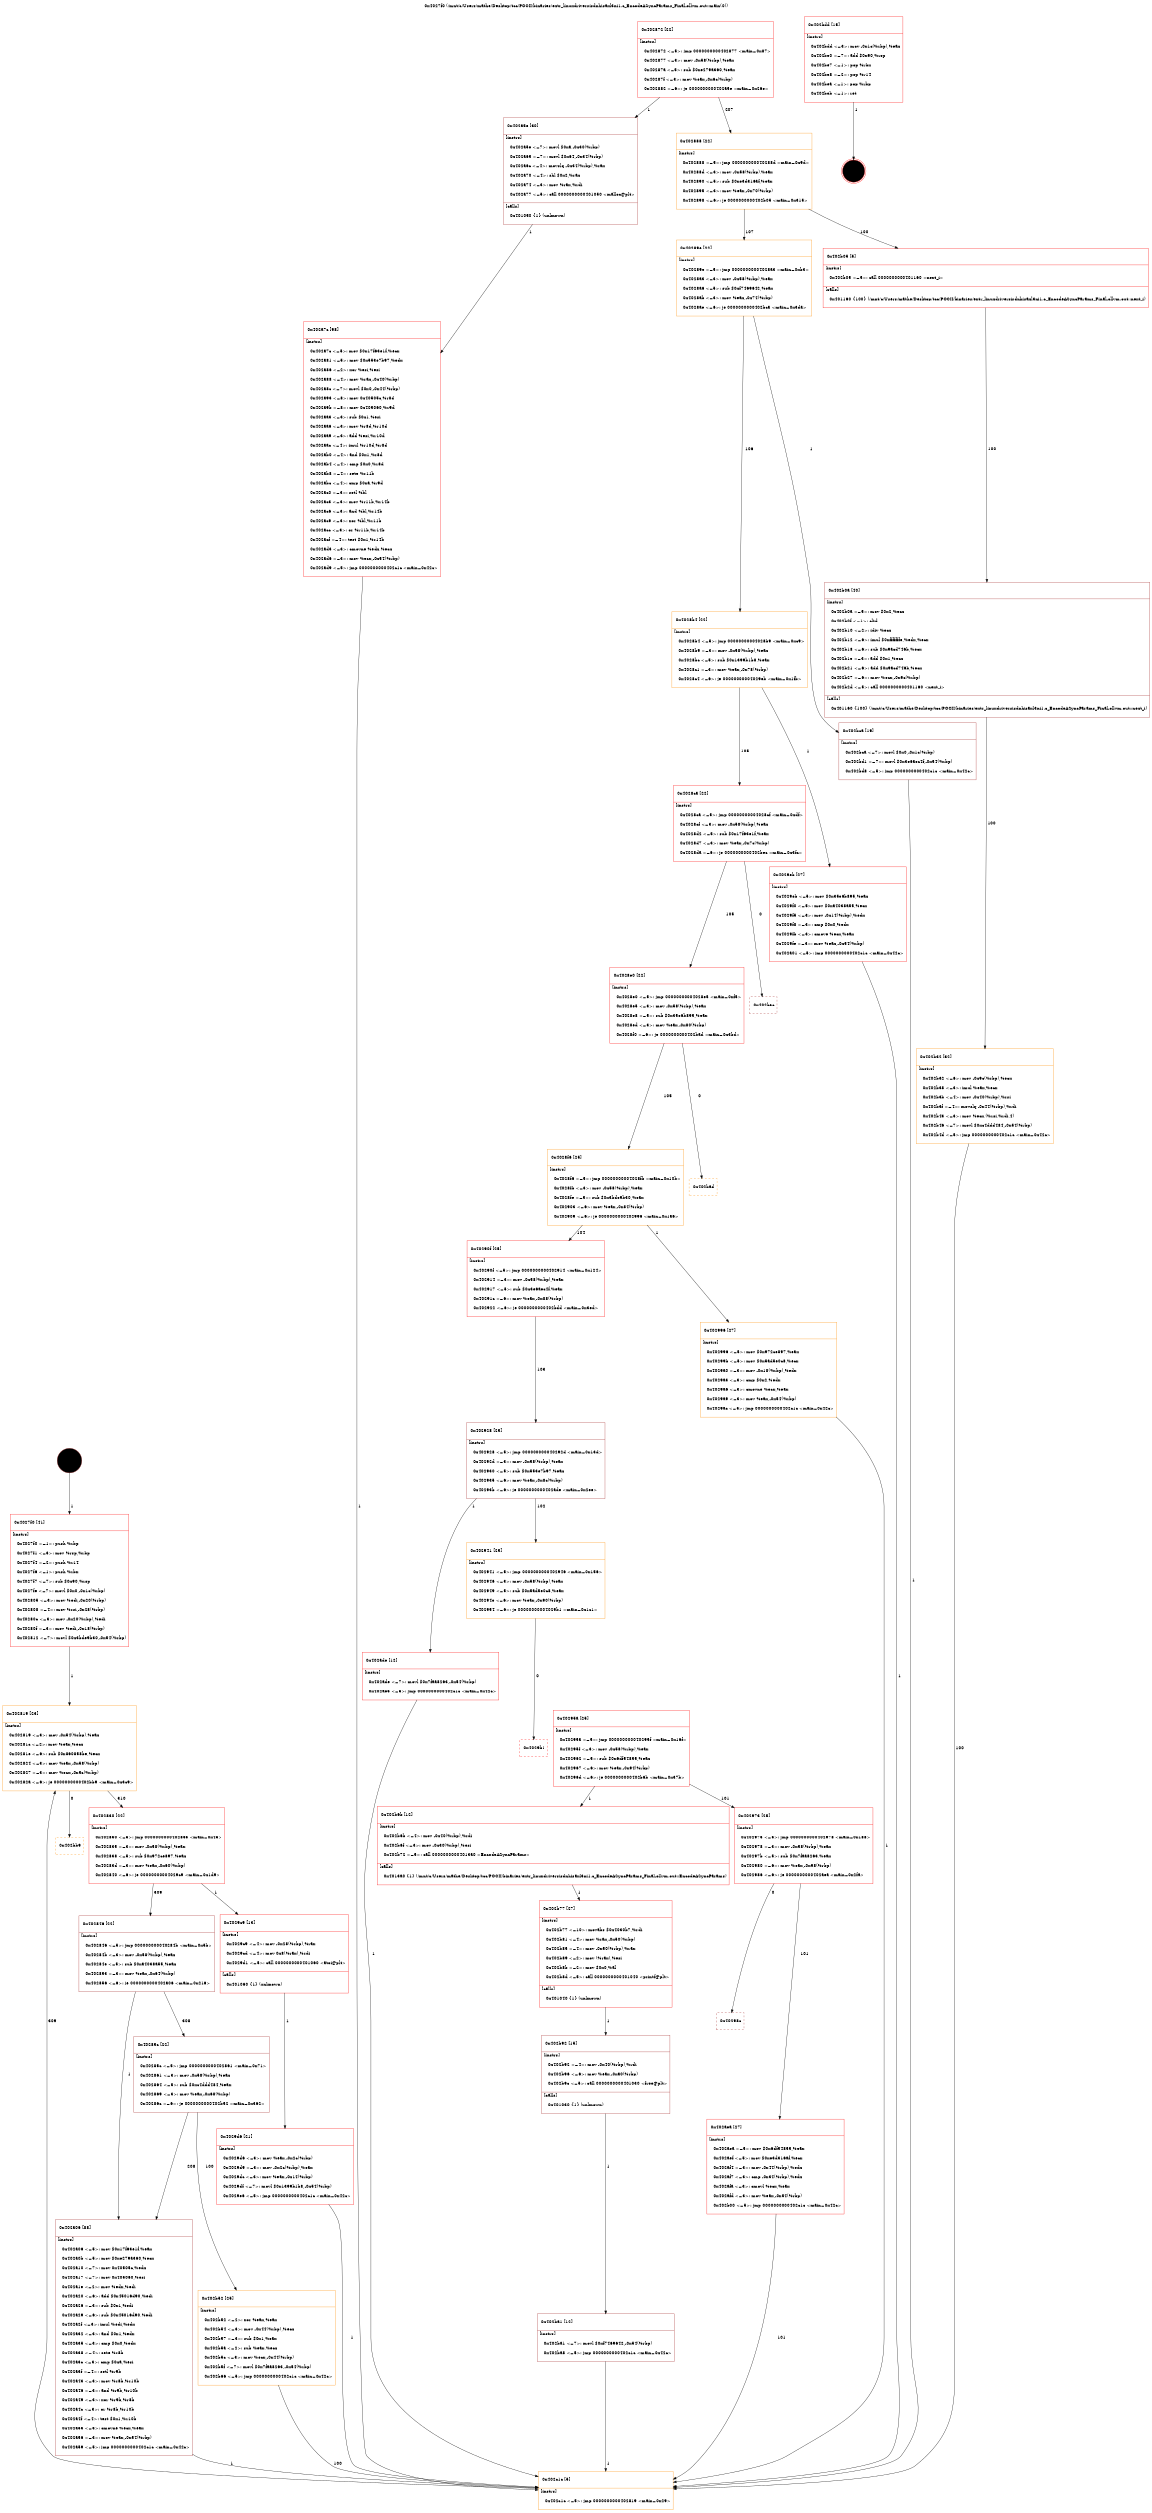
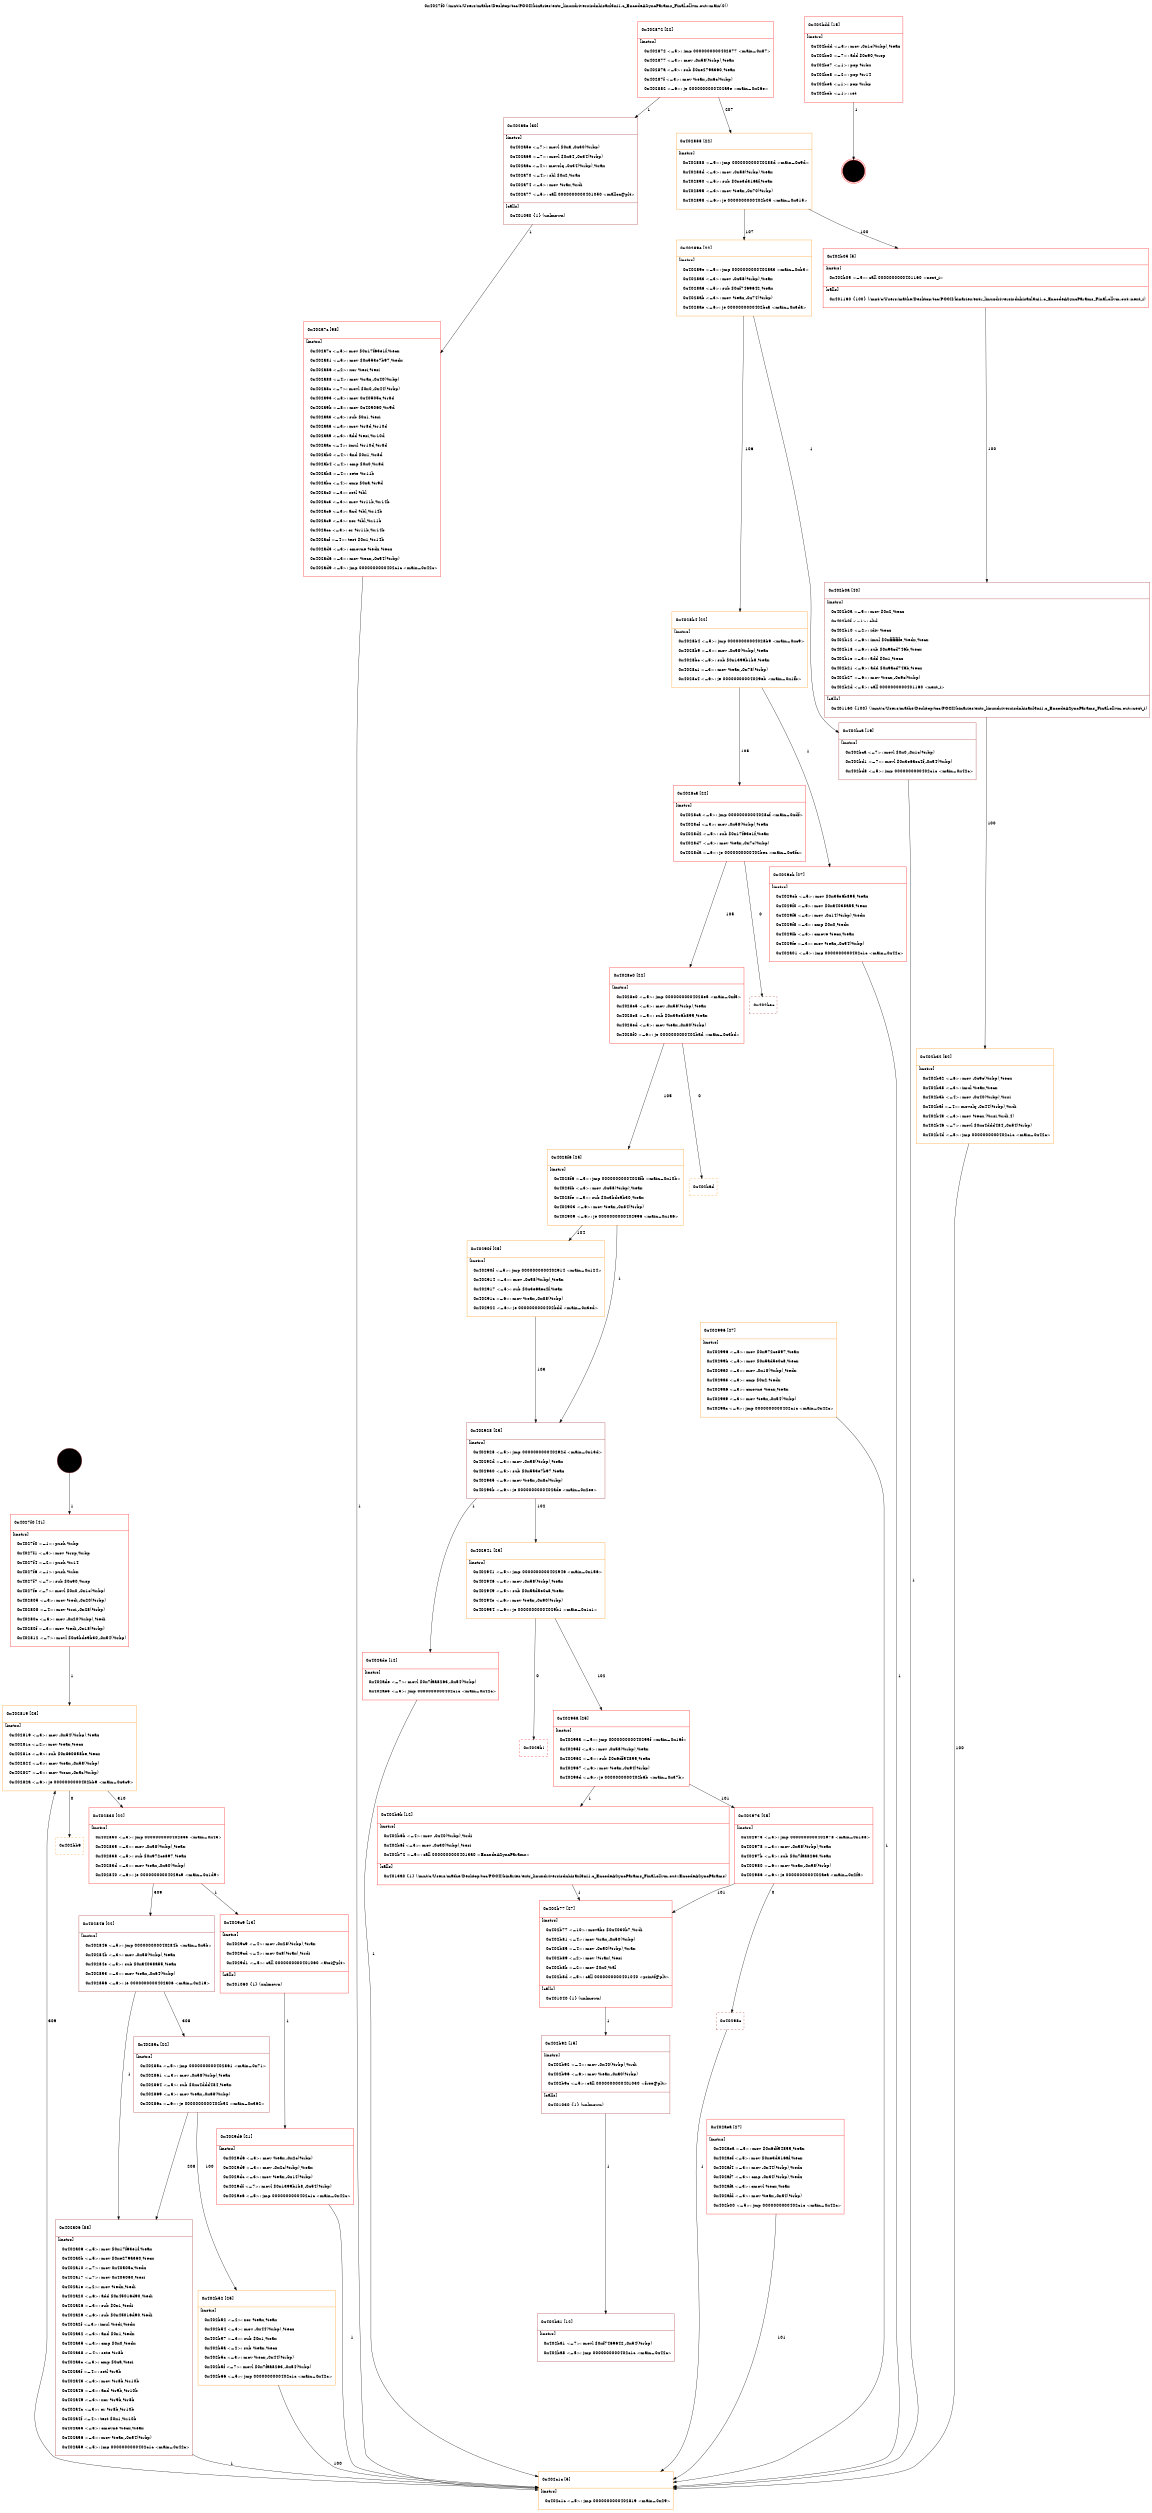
(687, 1272) -> (604, 1327)
(536, 1279) -> (536, 1279)
none -> (578, 1663)
(790, 2000) -> (704, 1896)
(606, 2415) -> (698, 2252)
